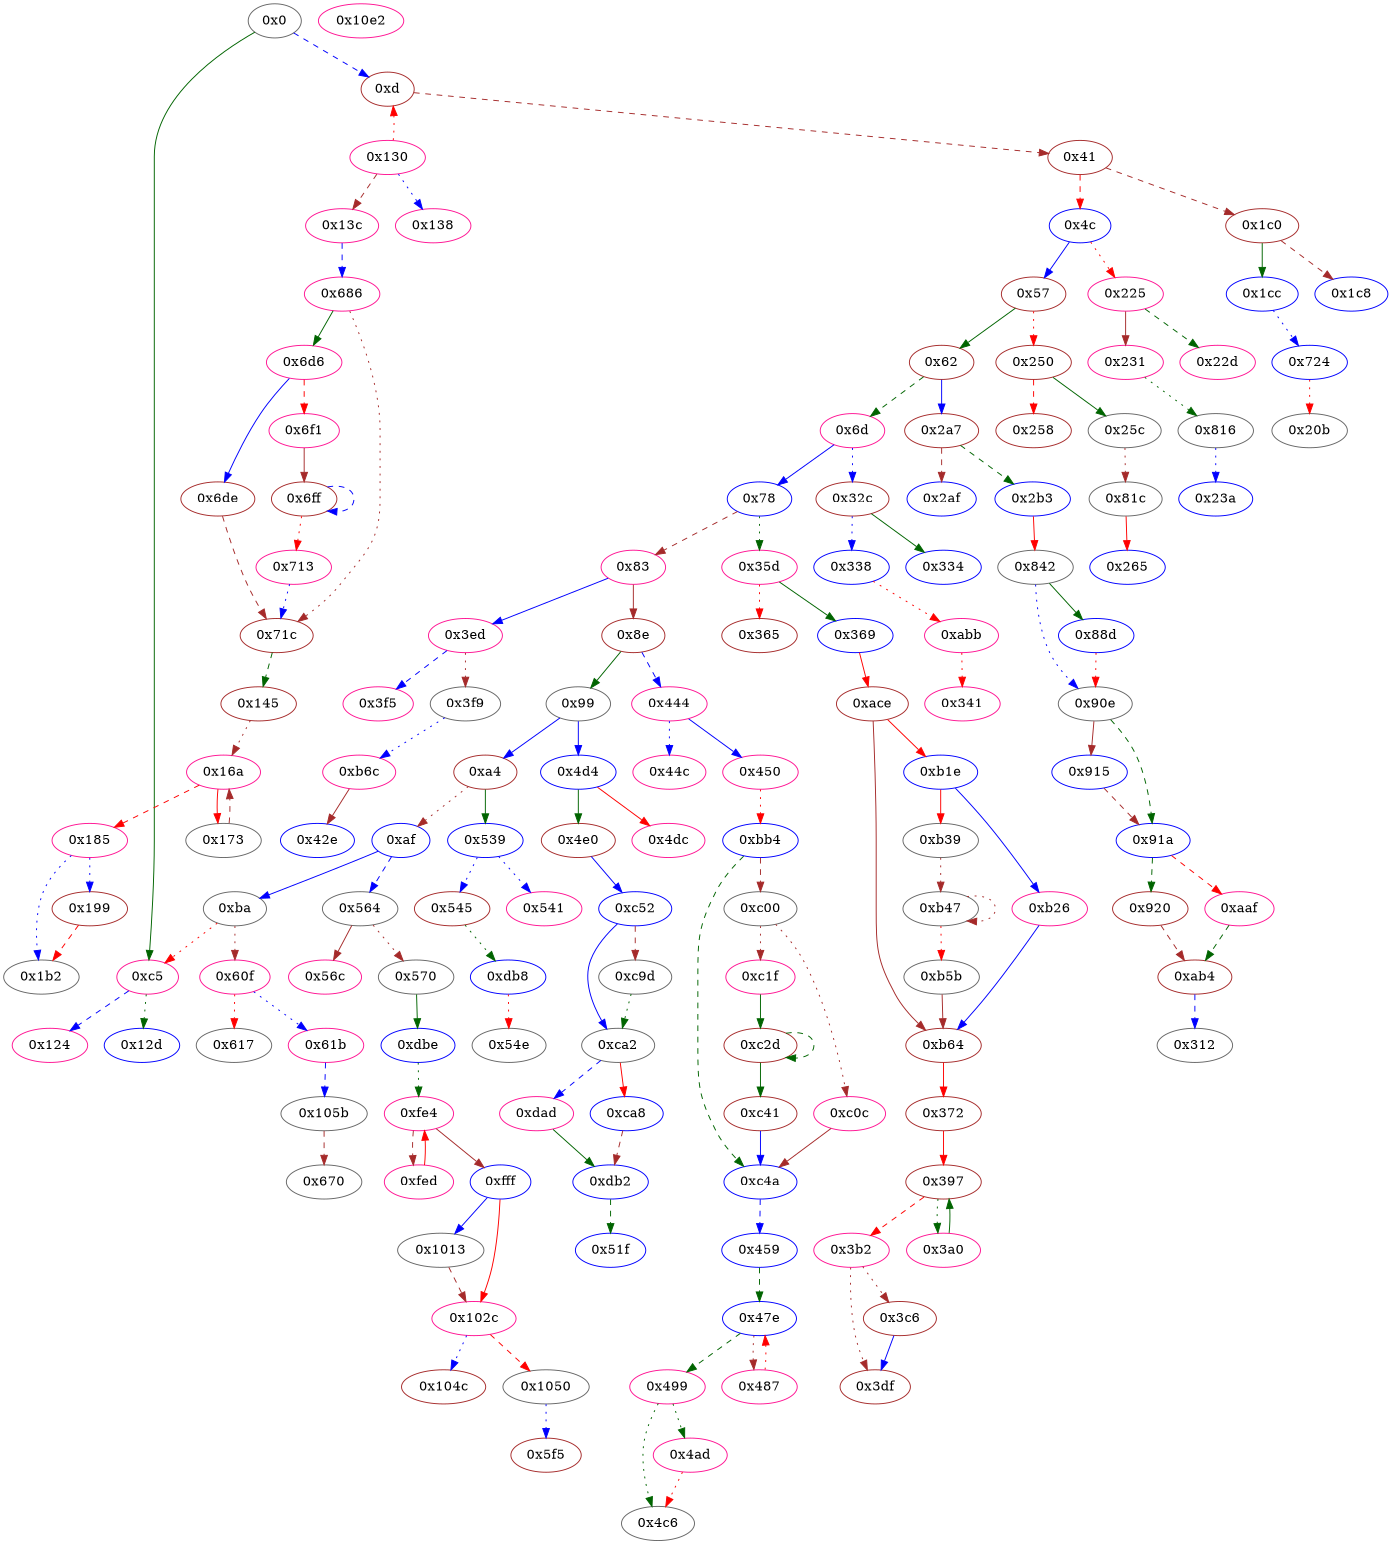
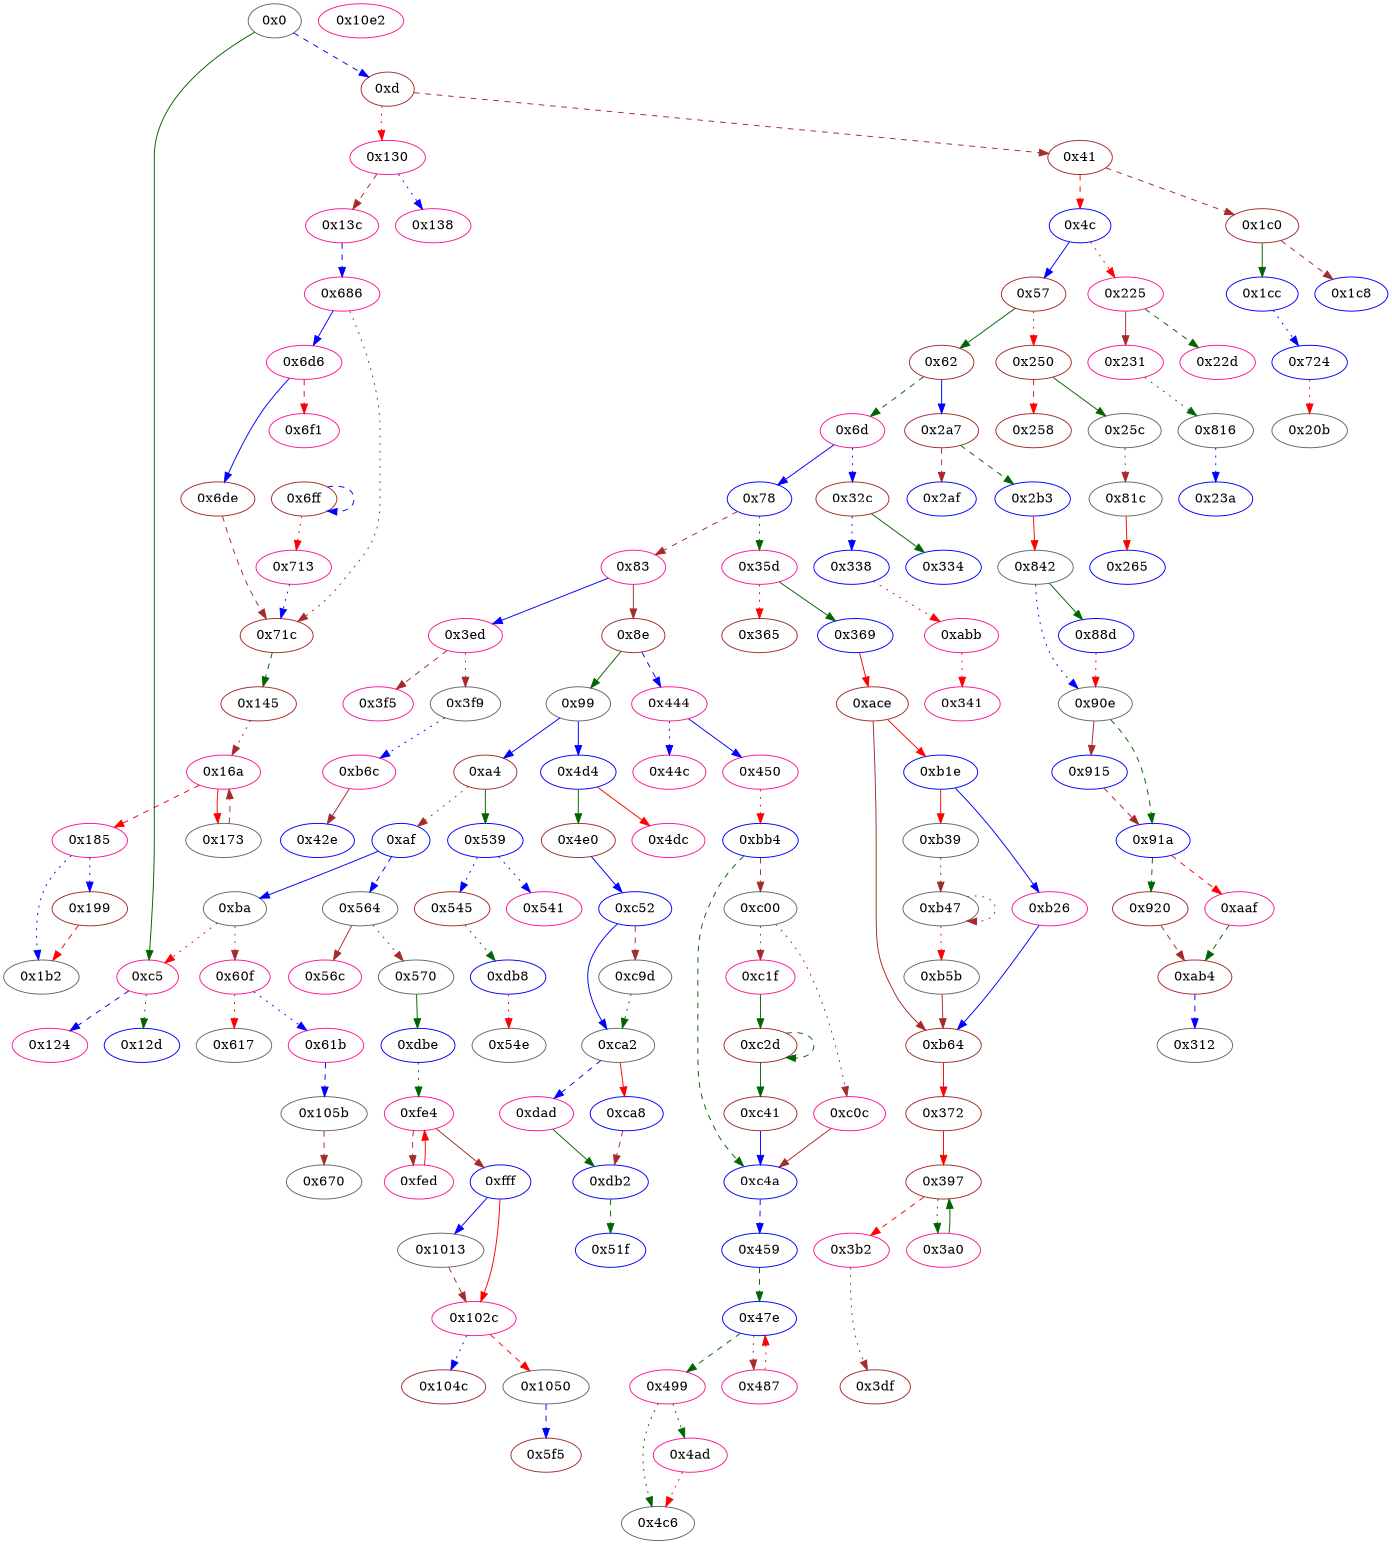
(394, 128) -> (381, 118)
(326, 324) -> (326, 324)
(304, 460) -> none
(425, 667) -> (425, 667)
(900, 1319) -> none
(546, 1416) -> (546, 1416)
